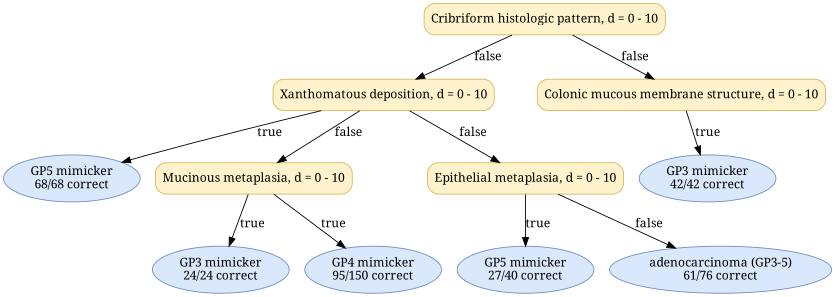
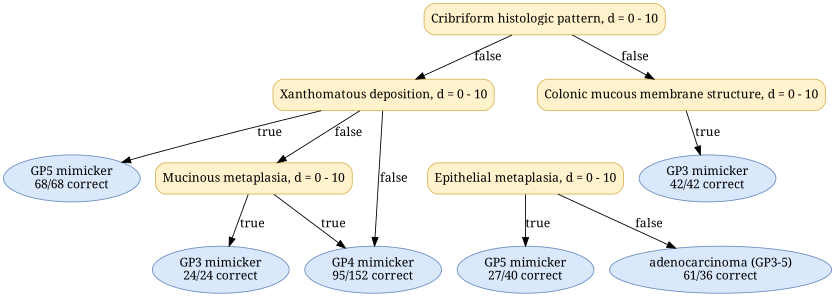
(451, 134) -> (379, 174)
(373, 276) -> (373, 276)
(721, 276) -> (721, 276)
